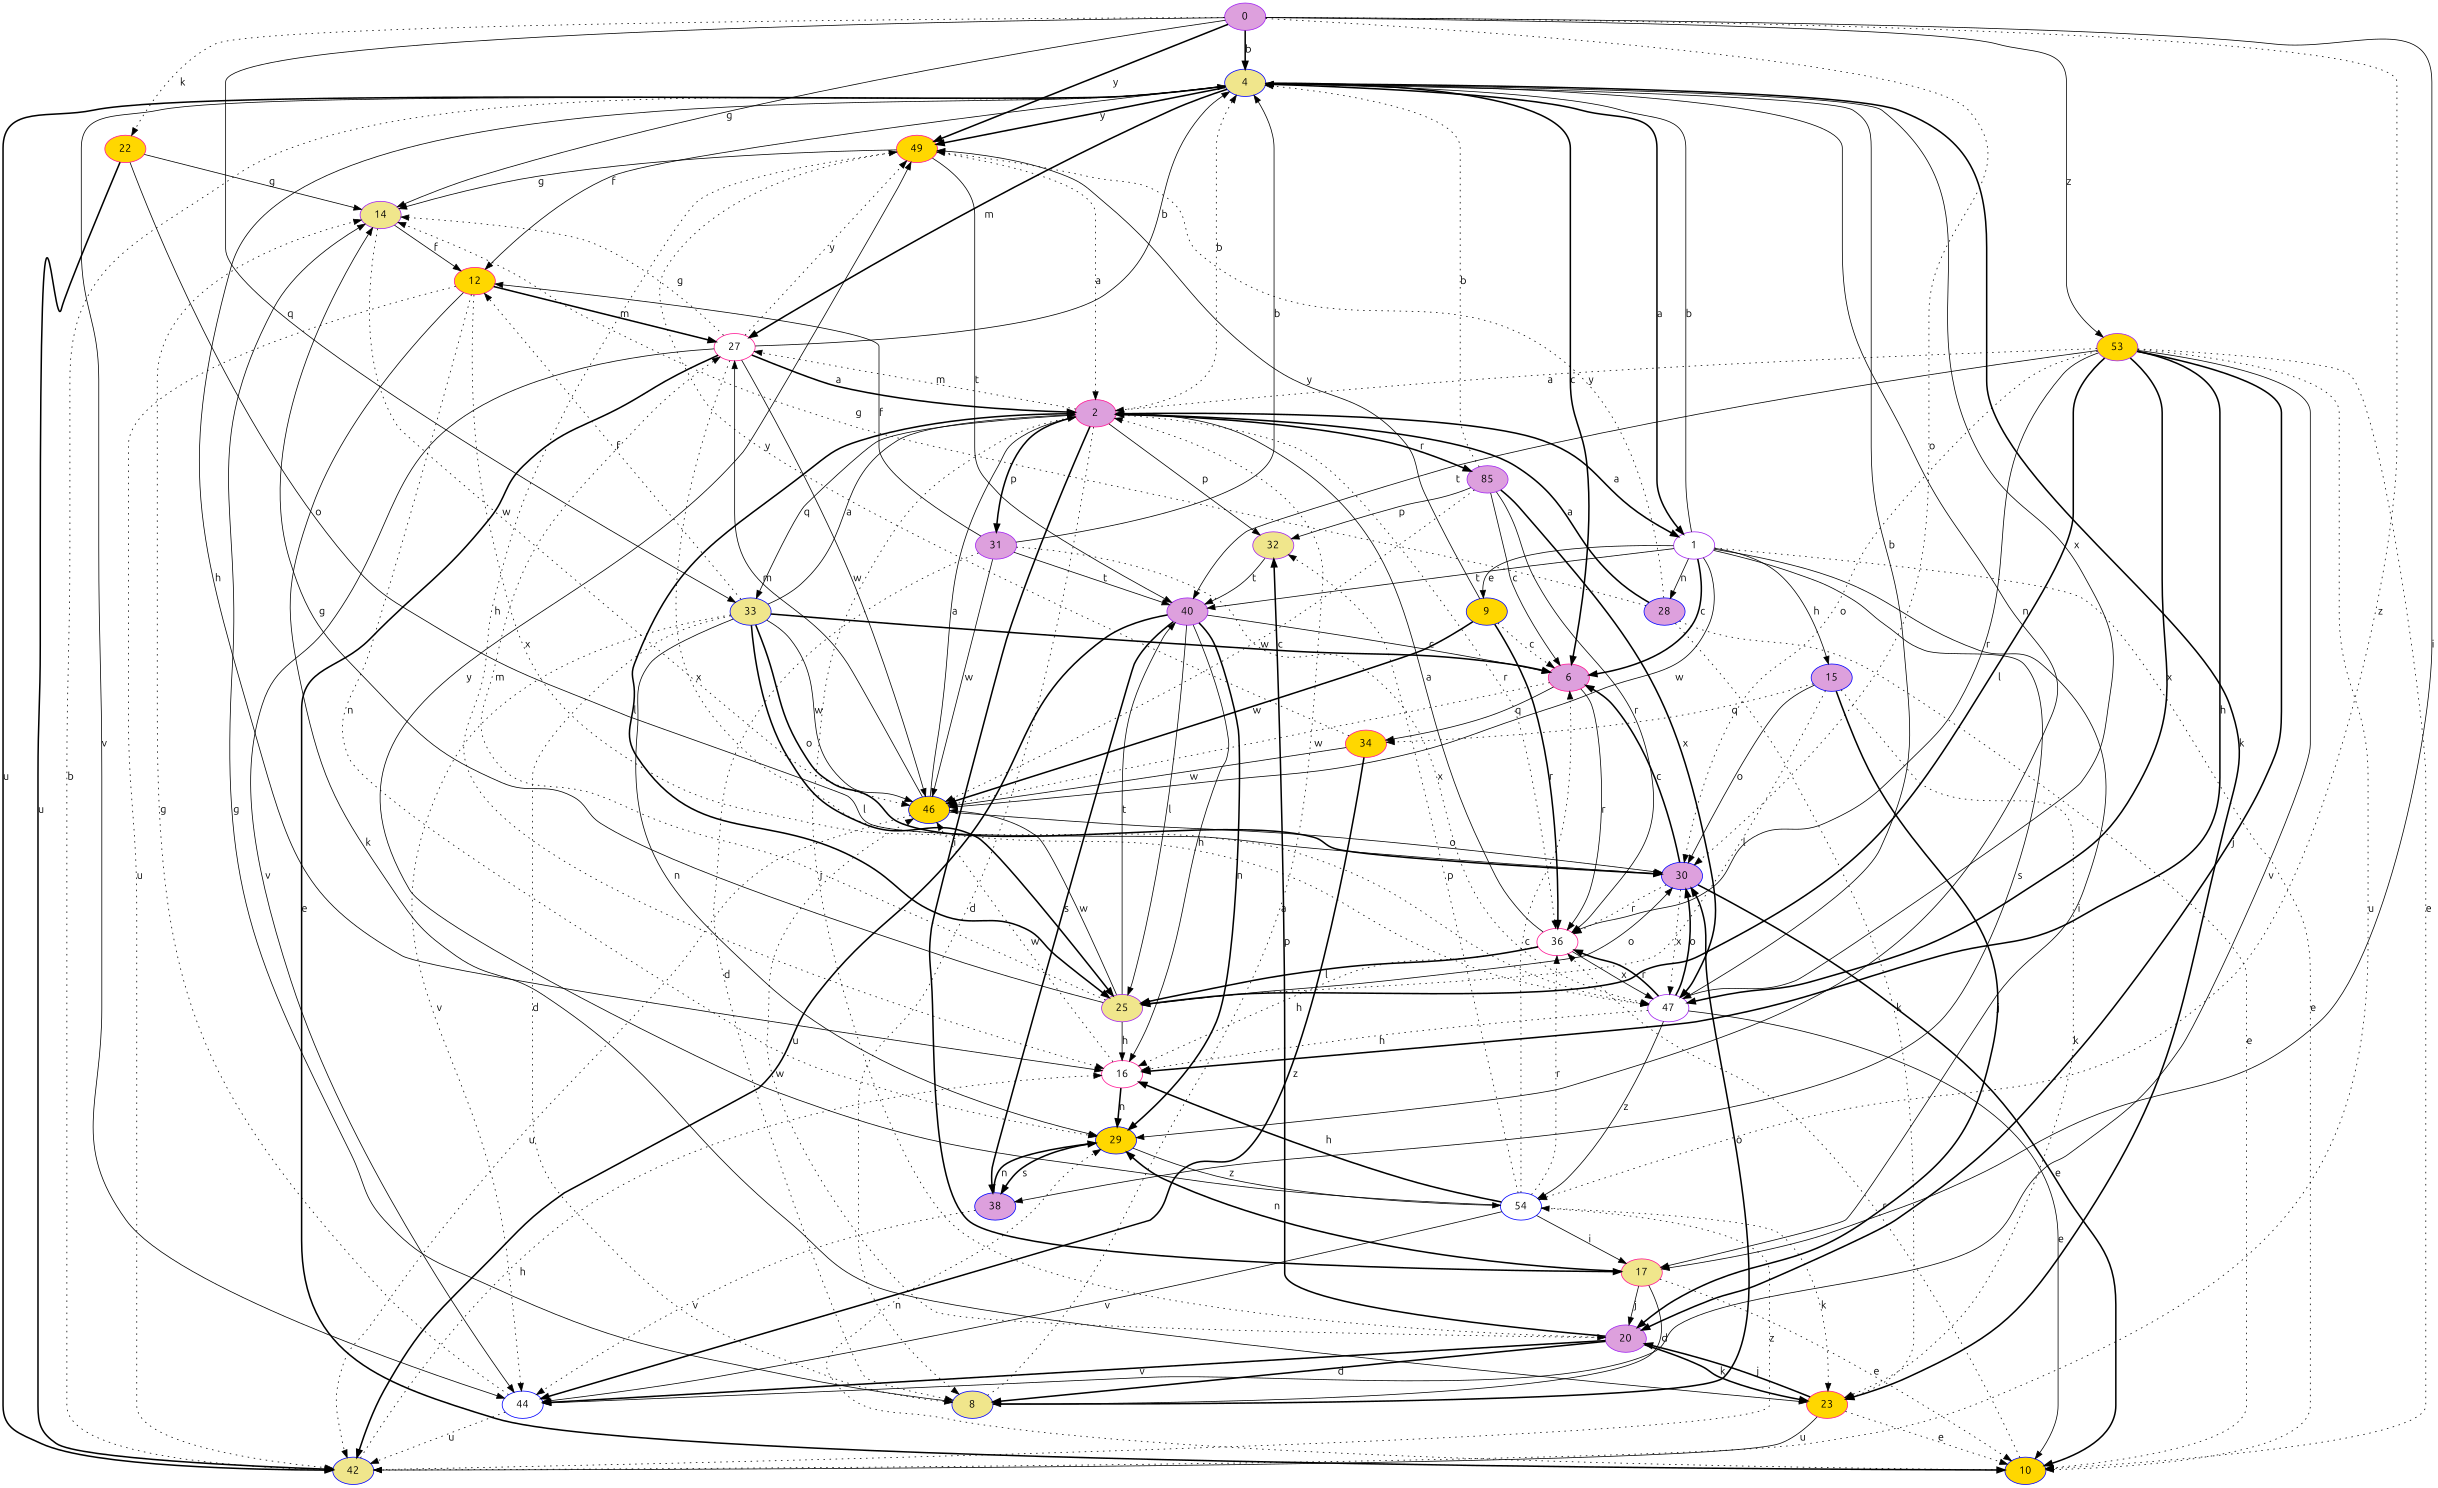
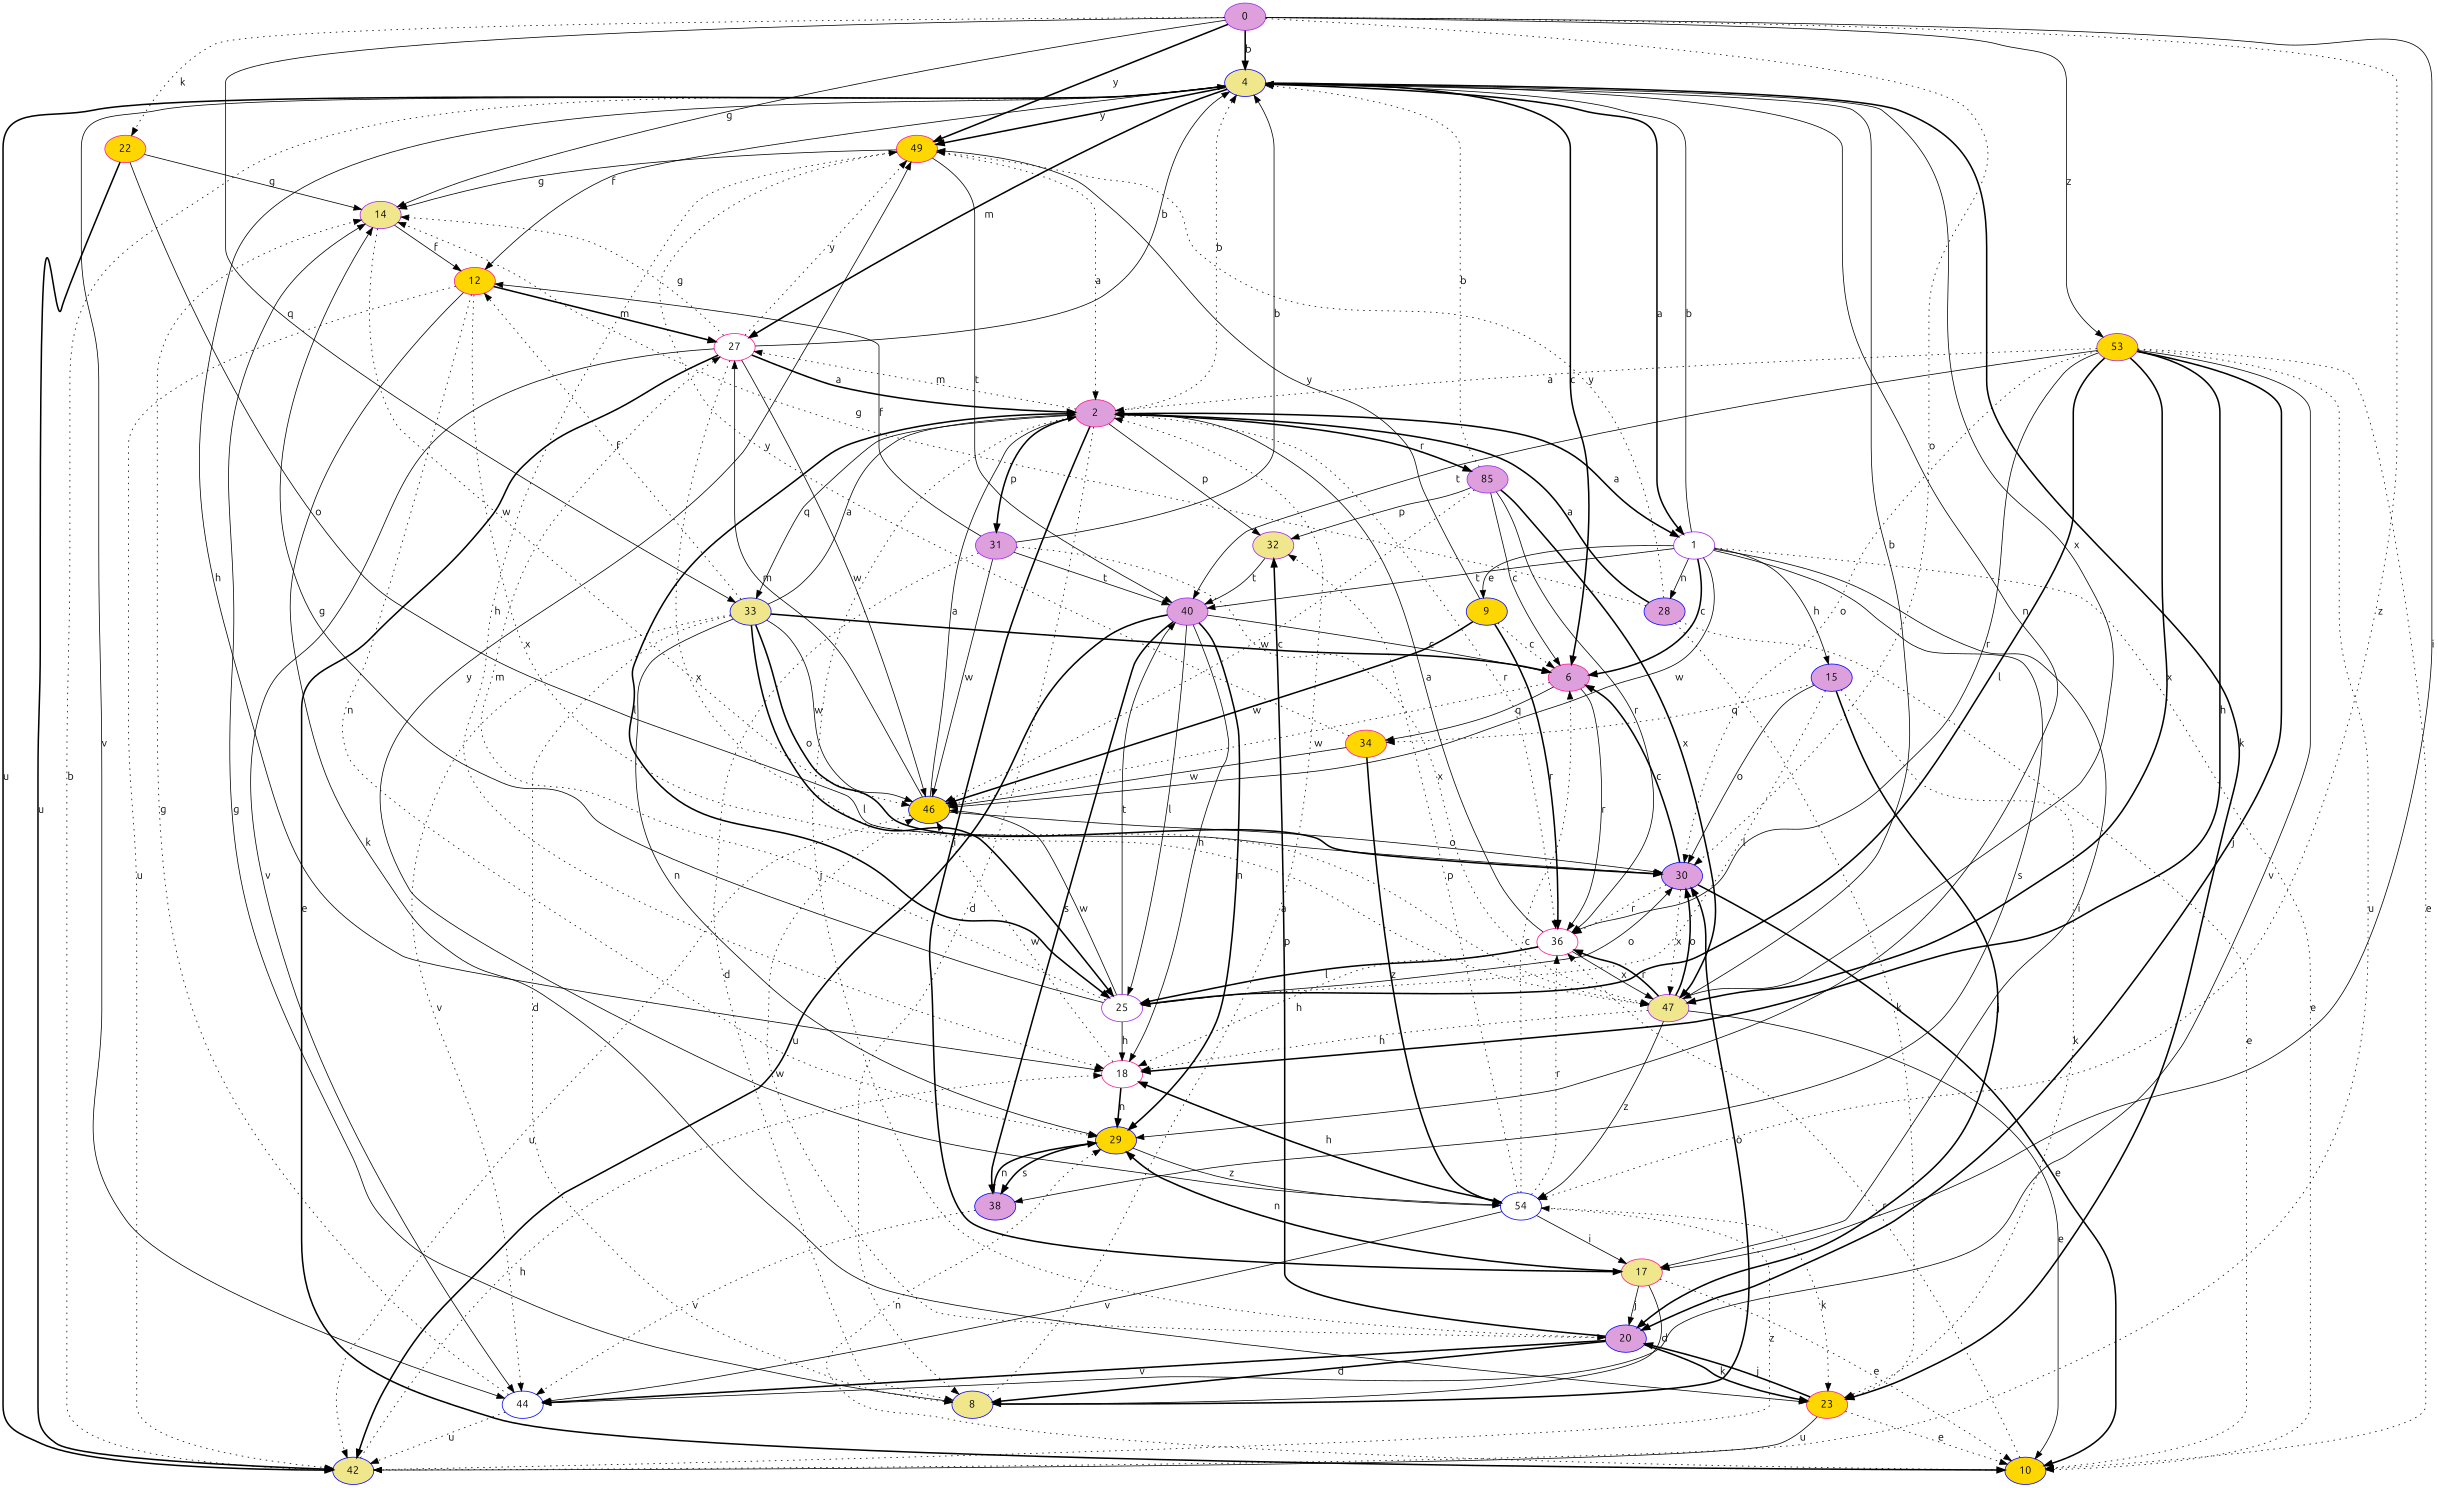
(1122, 1008) -> (1122, 1008)
(1668, 1008) -> (1668, 1008)
(1122, 1074) -> (1122, 1074)
(1110, 1232) -> (1397, 1008)
(1626, 1339) -> (1626, 1339)
